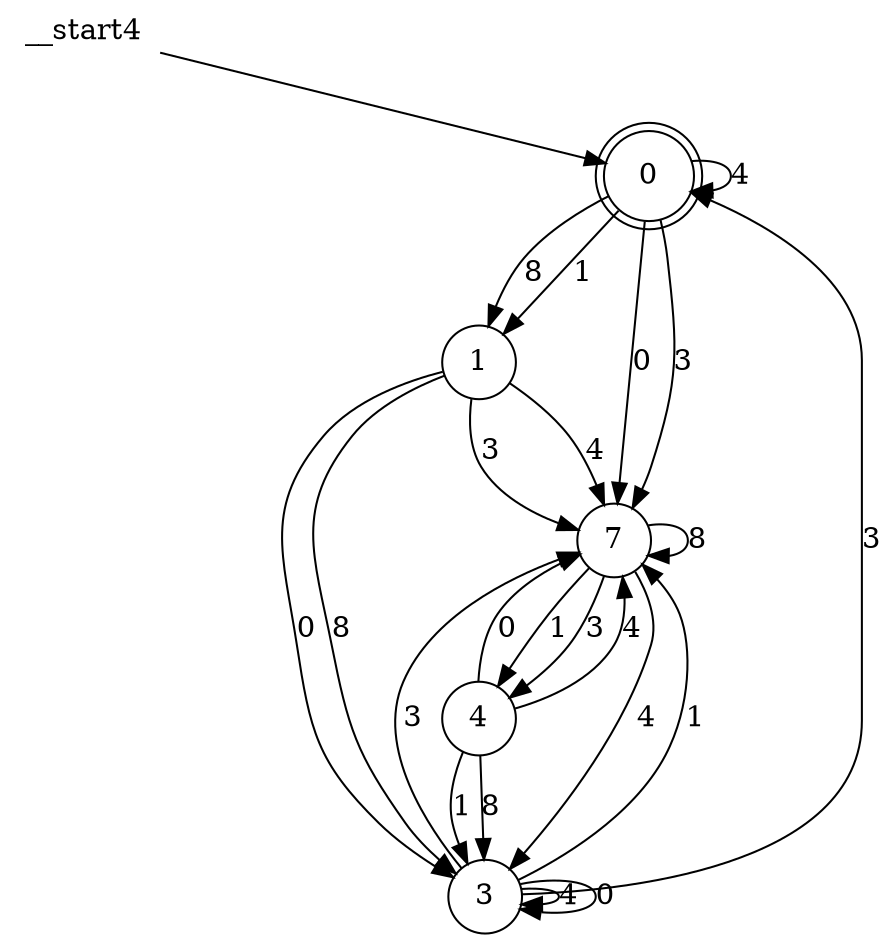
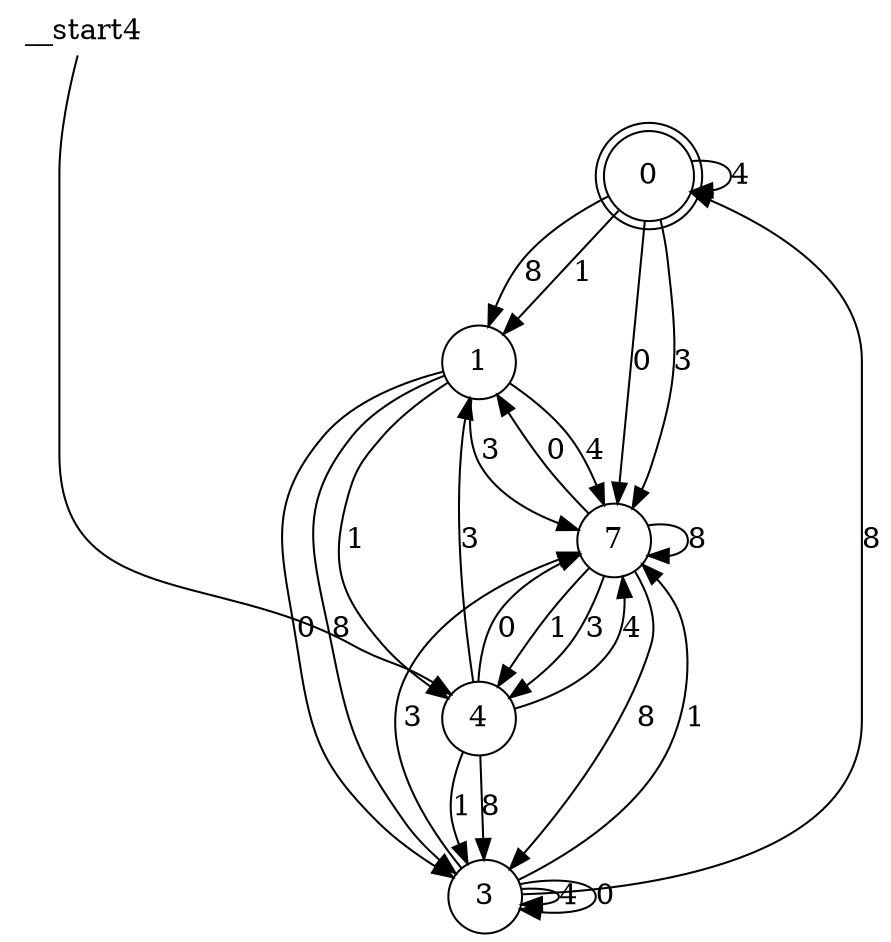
(373, 105) -> (64, 488)
none -> (545, 465)
none -> (341, 531)
(872, 540) -> (872, 540)
none -> (460, 551)
(647, 719) -> (647, 719)
